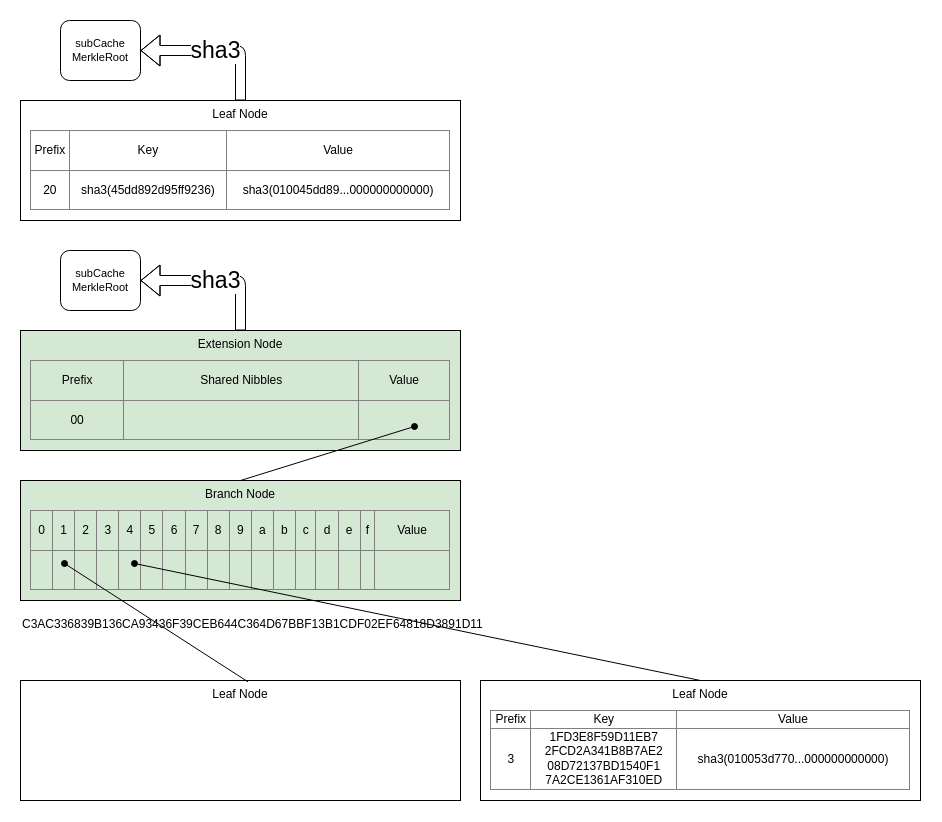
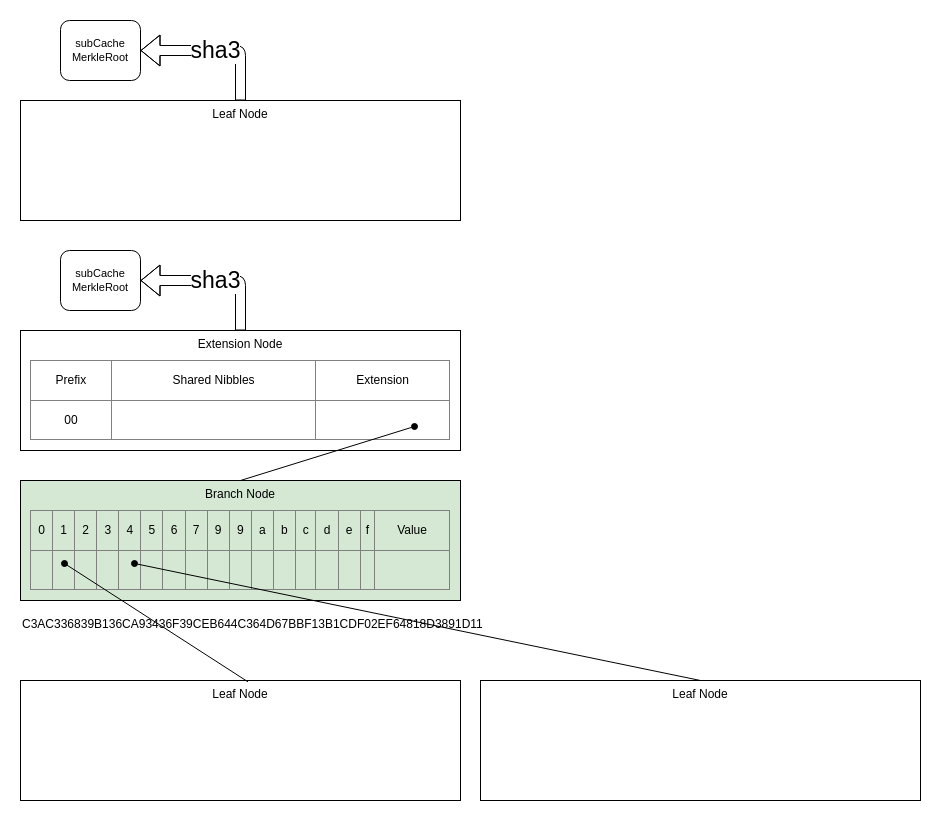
(241, 171) -> none
(107, 375) -> (120, 375)
(241, 391) -> (241, 391)
(100, 518) -> (100, 518)
(701, 751) -> none
